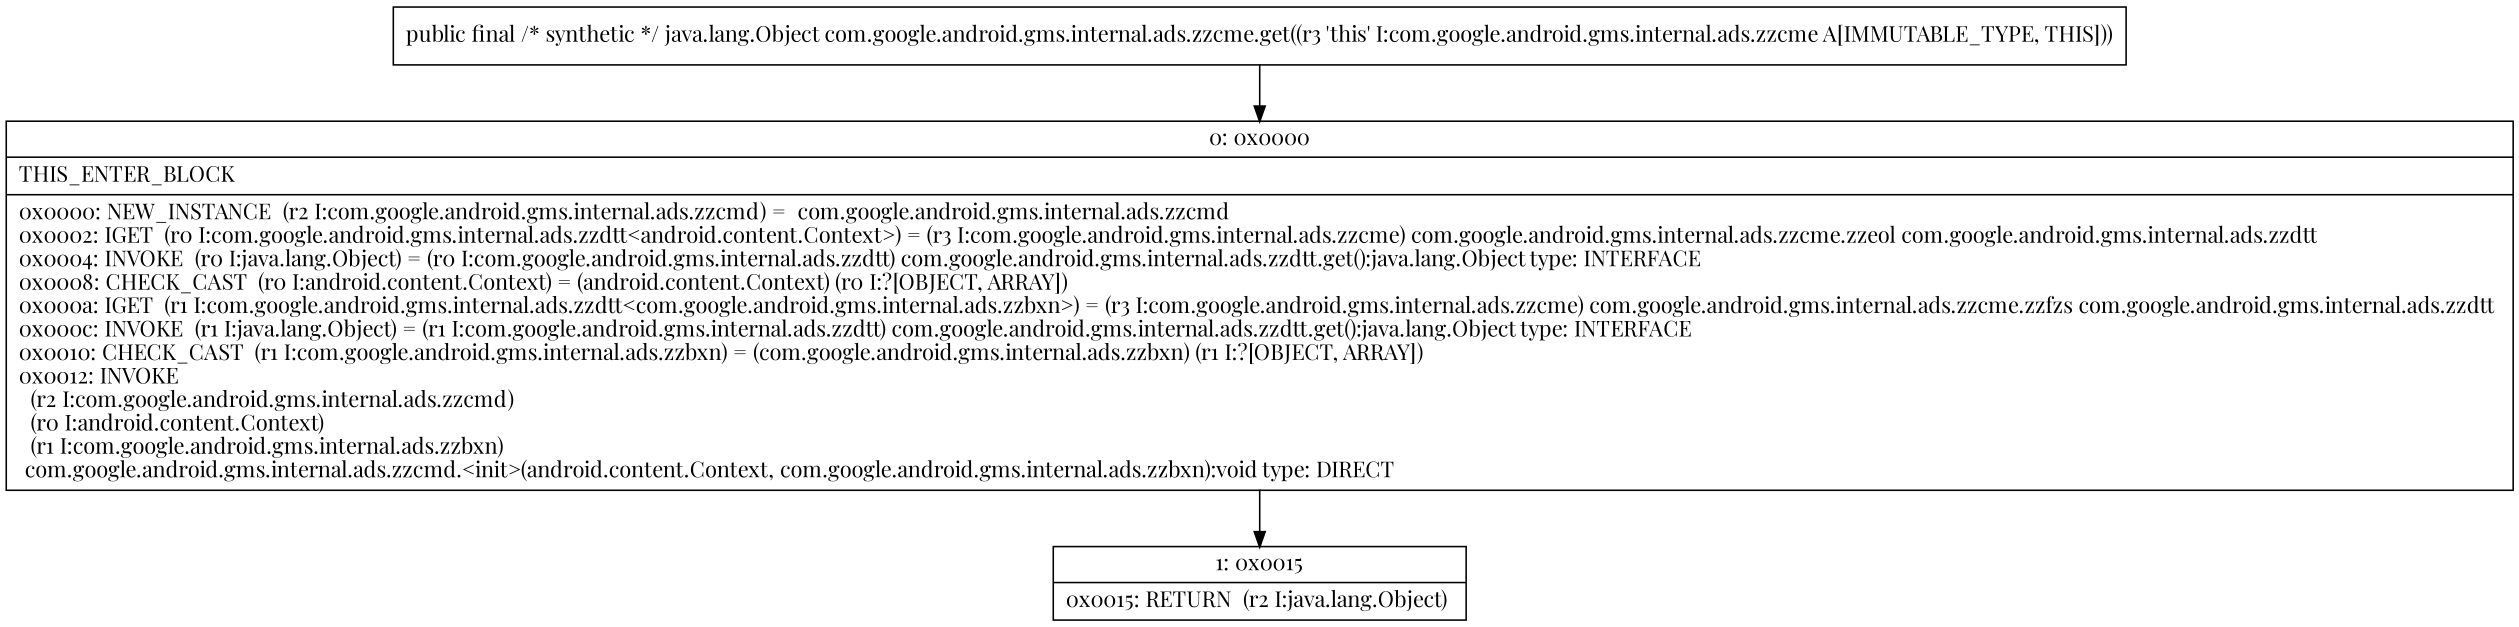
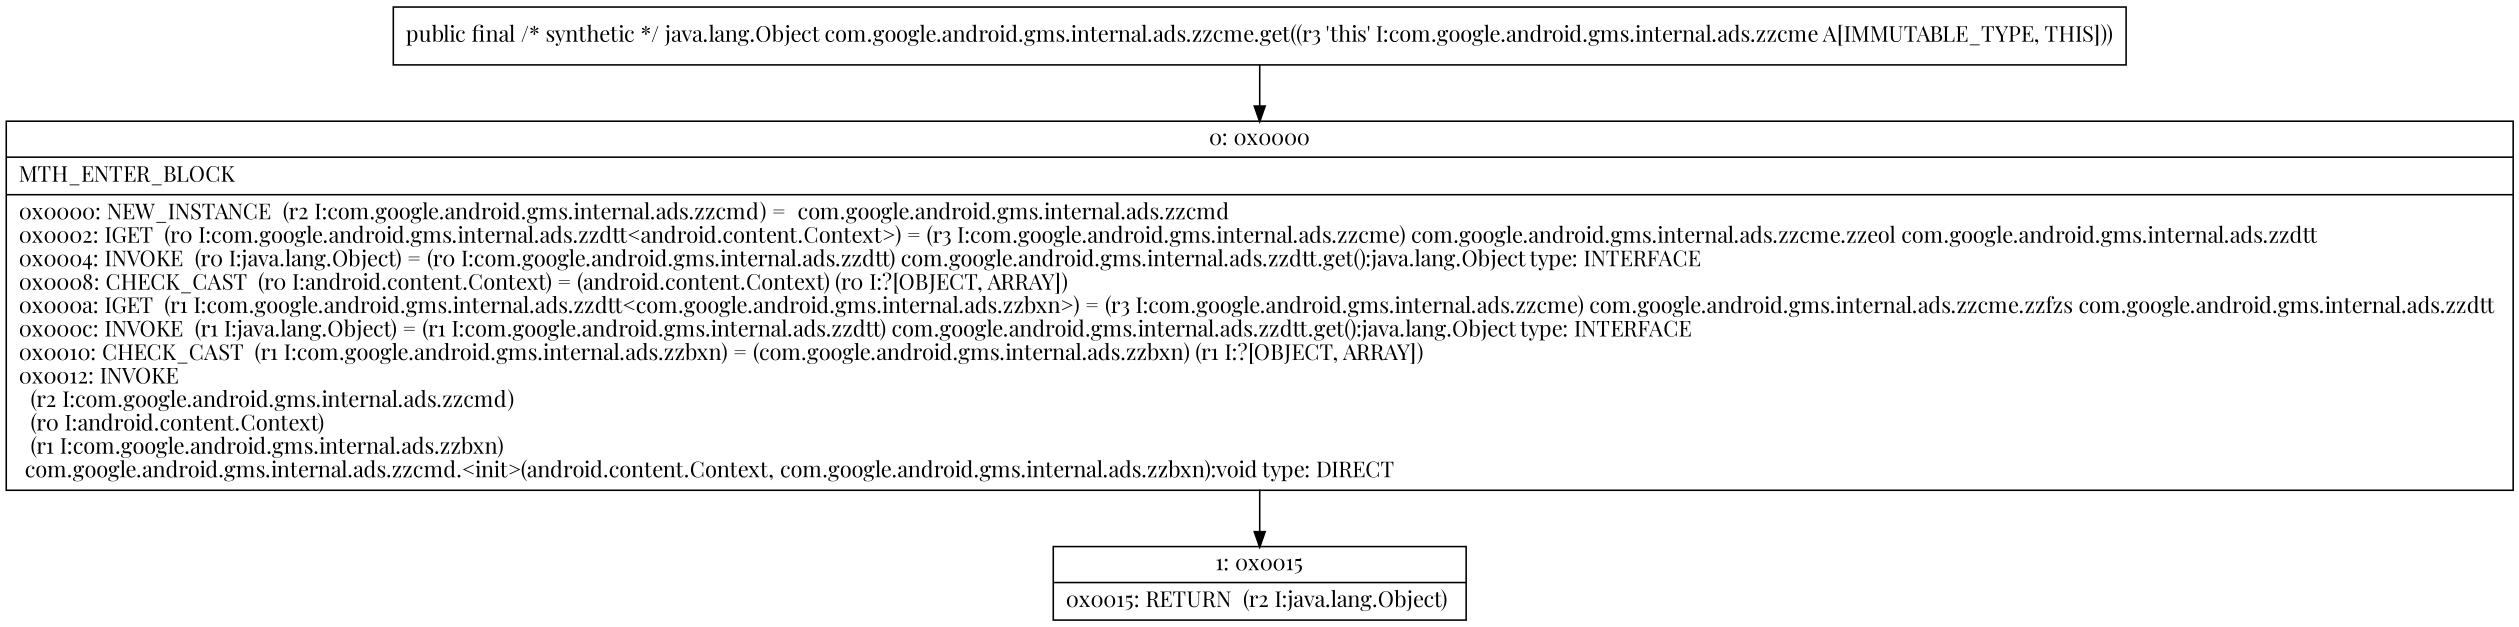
(127, 175) -> (127, 175)
